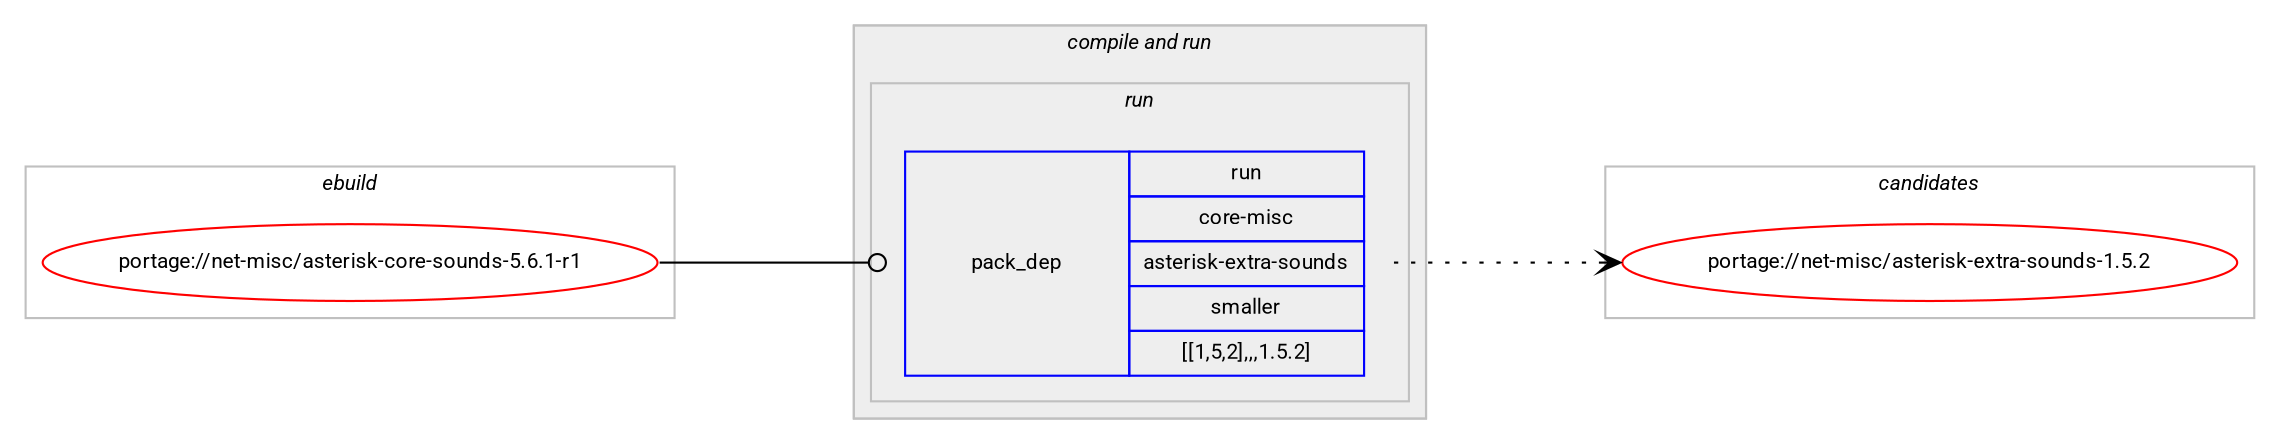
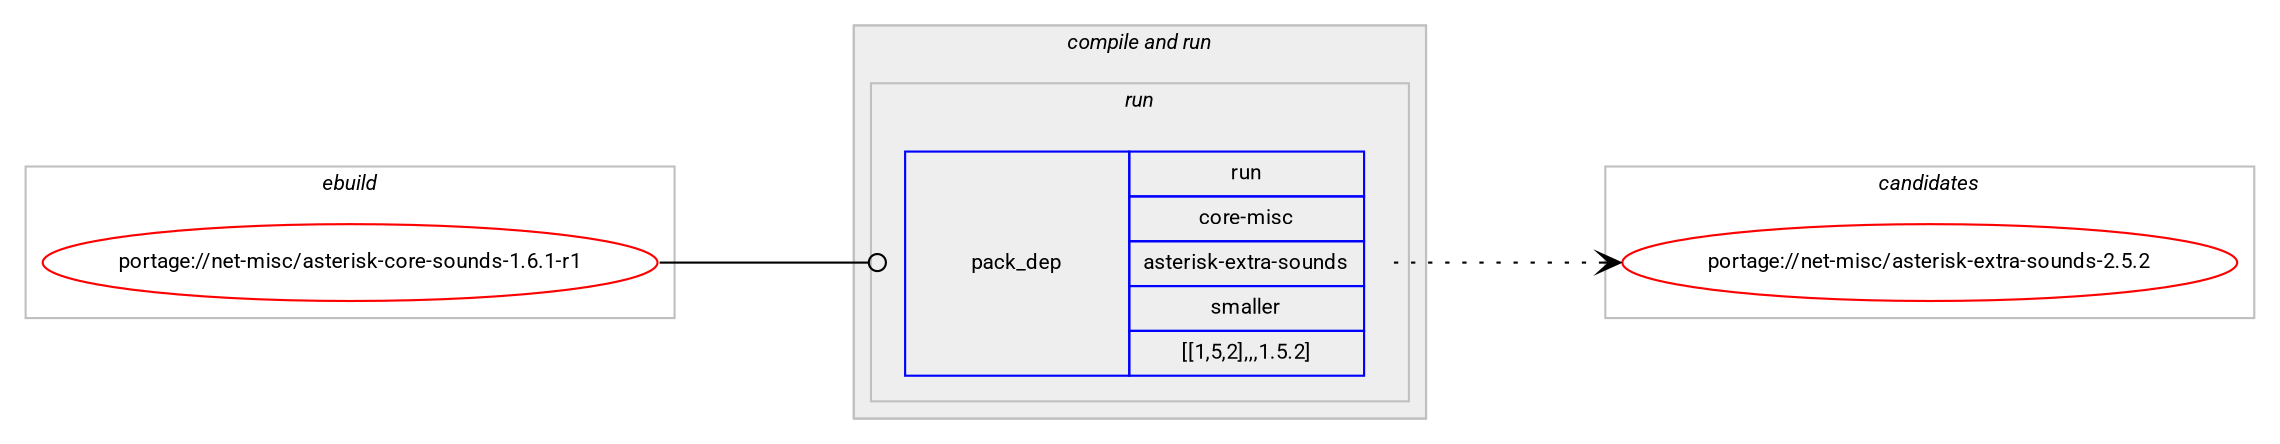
(350, 263) -> (350, 263)
(1930, 263) -> (1930, 263)
